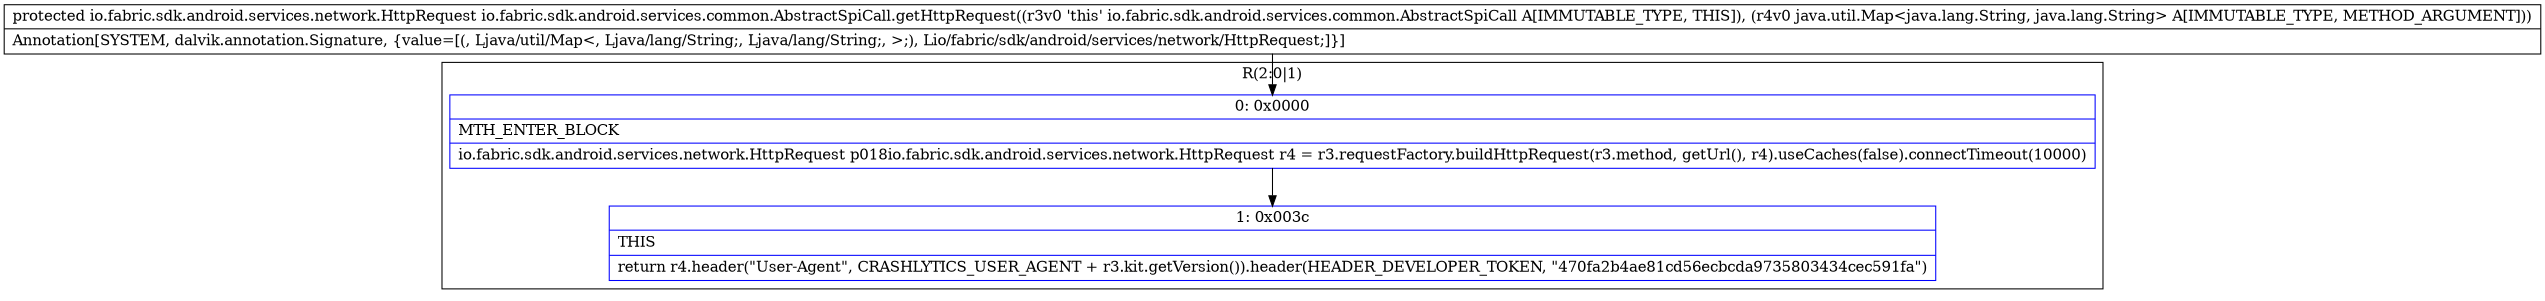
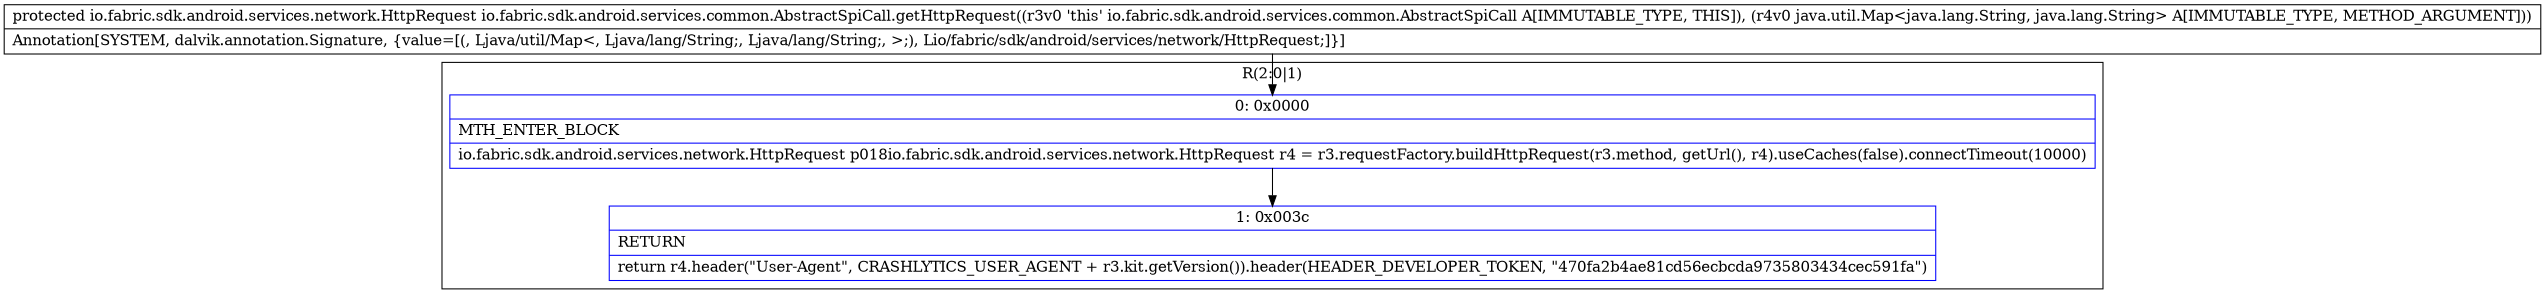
(637, 242) -> (652, 242)
